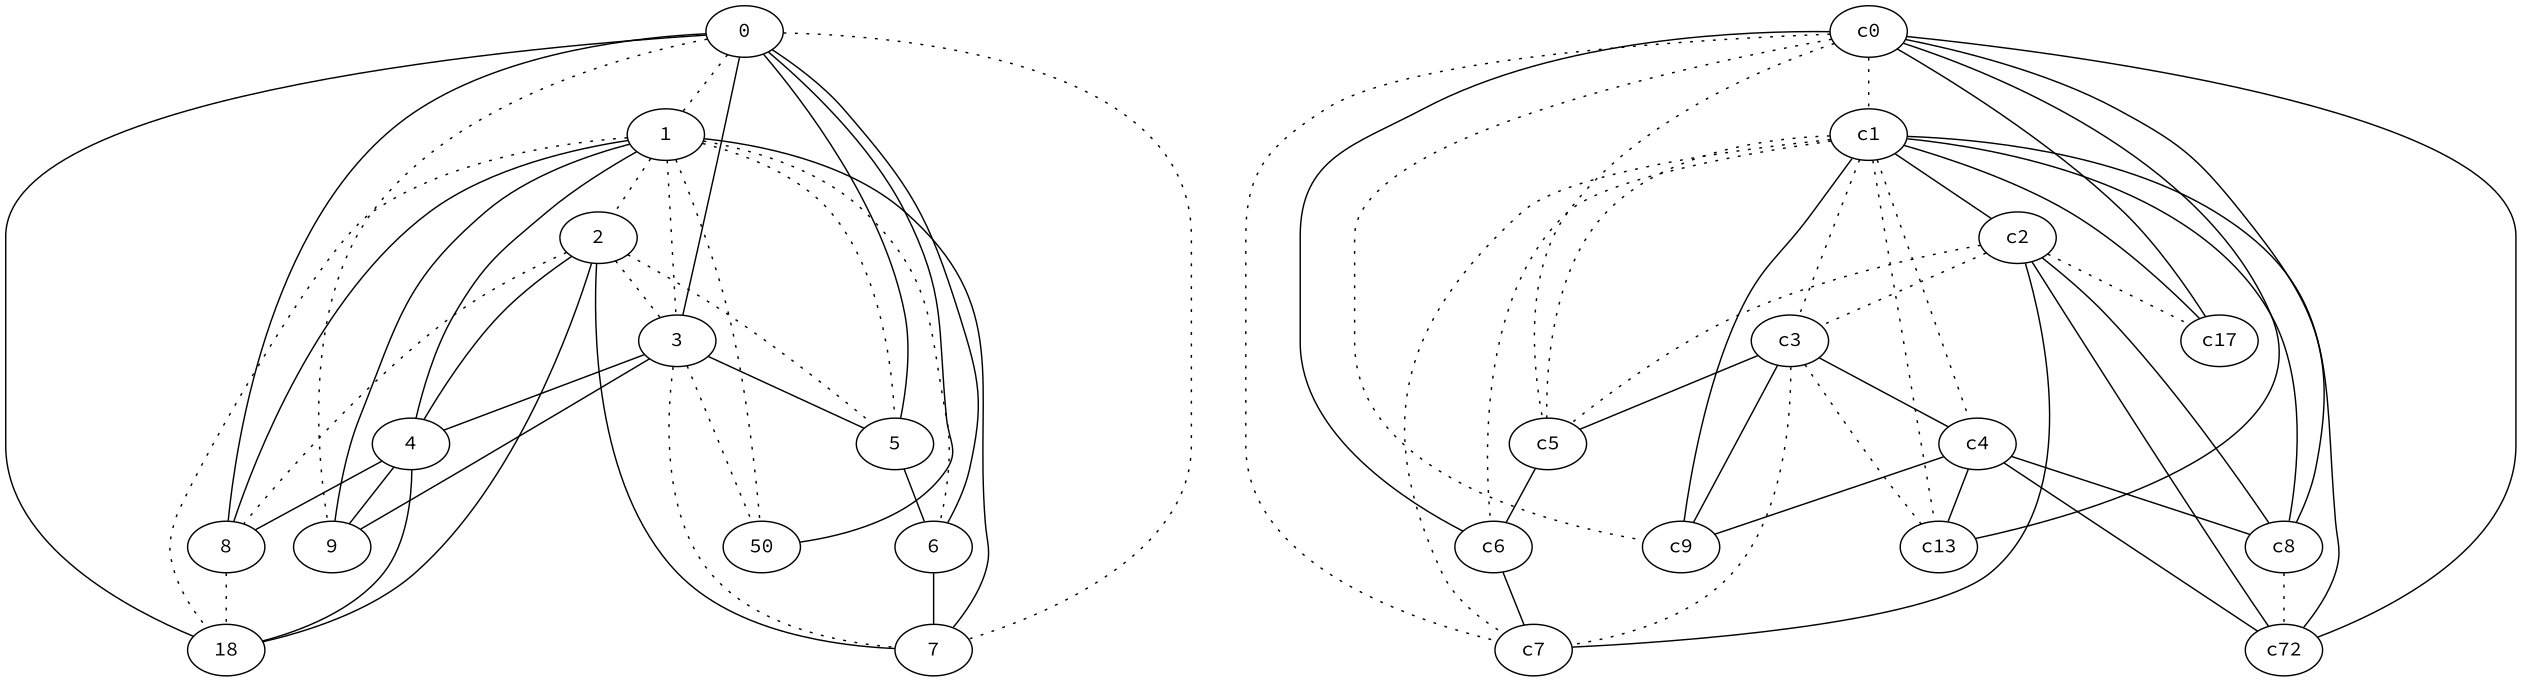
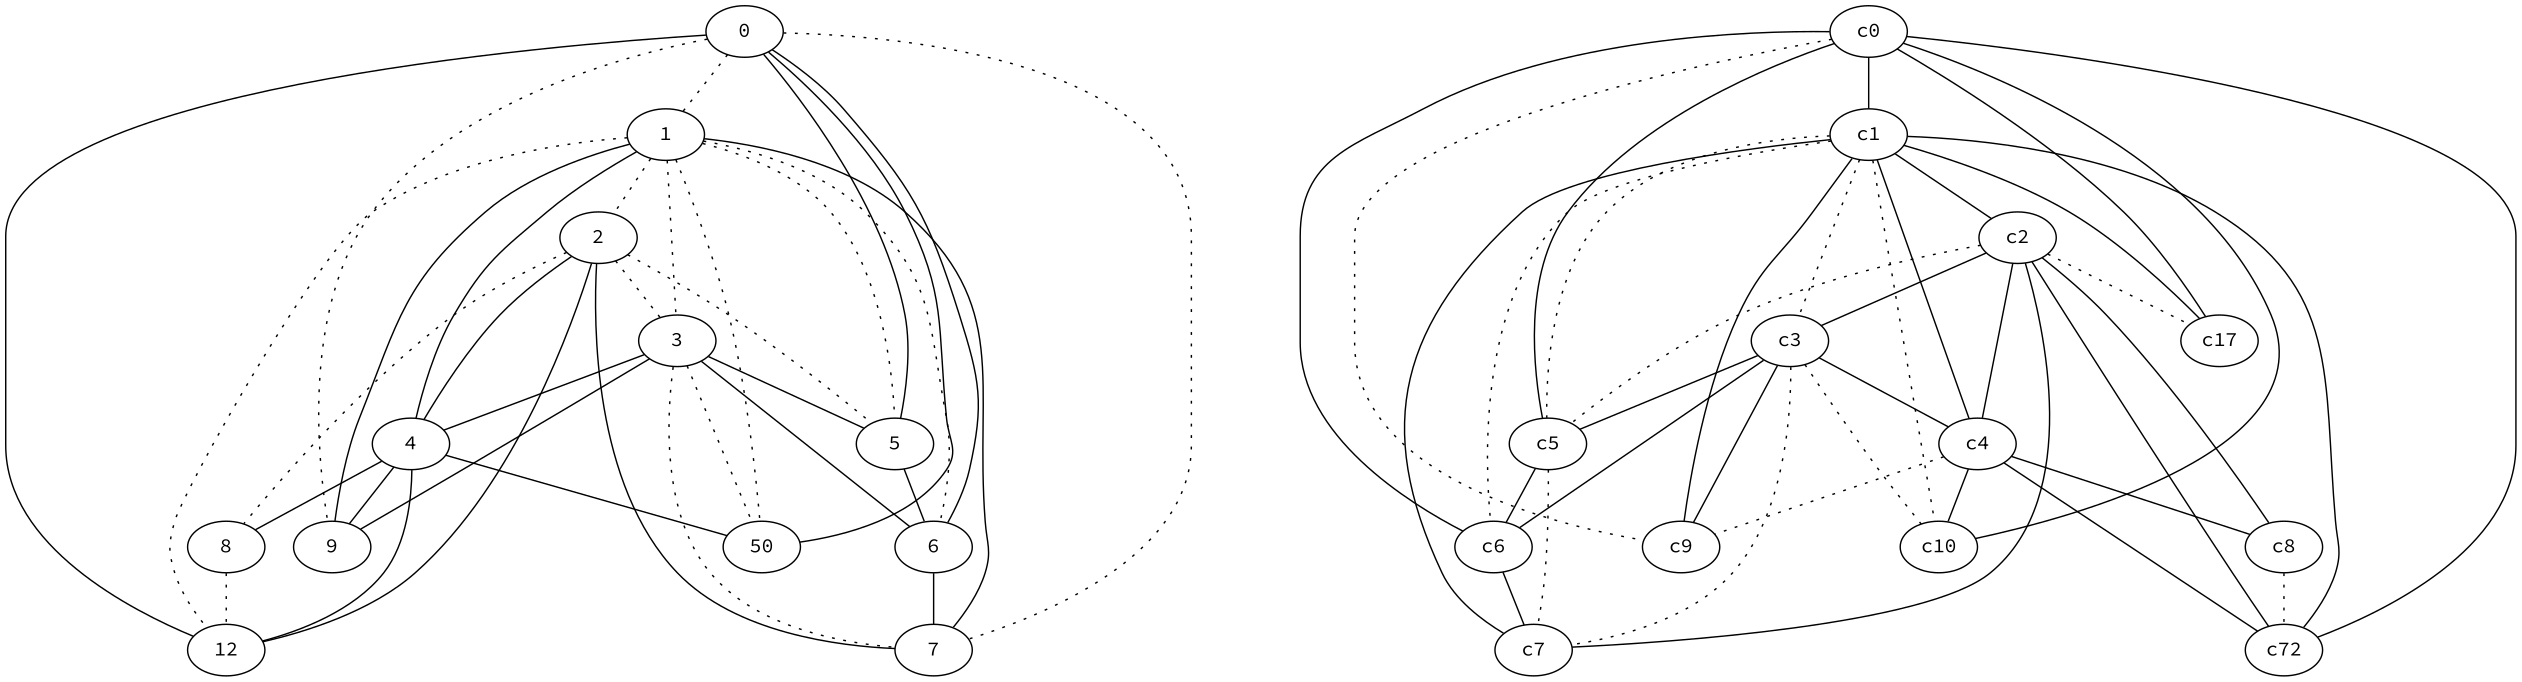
(1869, 83) -> (1869, 83)
(1614, 164) -> (1614, 164)
(357, 166) -> none
(1256, 176) -> (1547, 547)
(712, 186) -> (806, 444)
(2226, 193) -> none
(2202, 238) -> none
(372, 267) -> none
(1464, 275) -> (1464, 275)
(1904, 289) -> (1904, 289)
(1925, 296) -> (1925, 296)
none -> (1998, 341)
none -> (1642, 444)
none -> (586, 495)
(1829, 495) -> (1829, 495)
(1939, 547) -> (1939, 547)
(226, 650) -> (226, 650)
